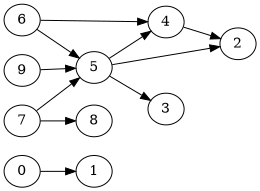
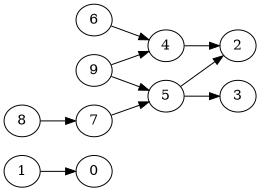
(54, 41) -> none
(126, 48) -> (125, 60)
(53, 121) -> (53, 121)
(53, 171) -> (53, 171)
